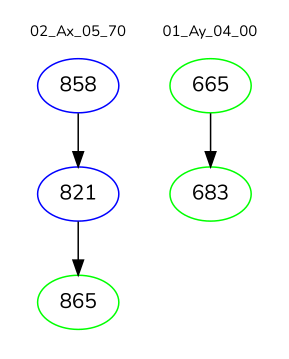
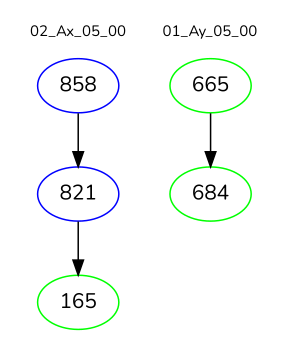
(78, 32) -> (78, 32)
(211, 32) -> (211, 32)
(211, 194) -> (211, 194)
(78, 302) -> (78, 302)
